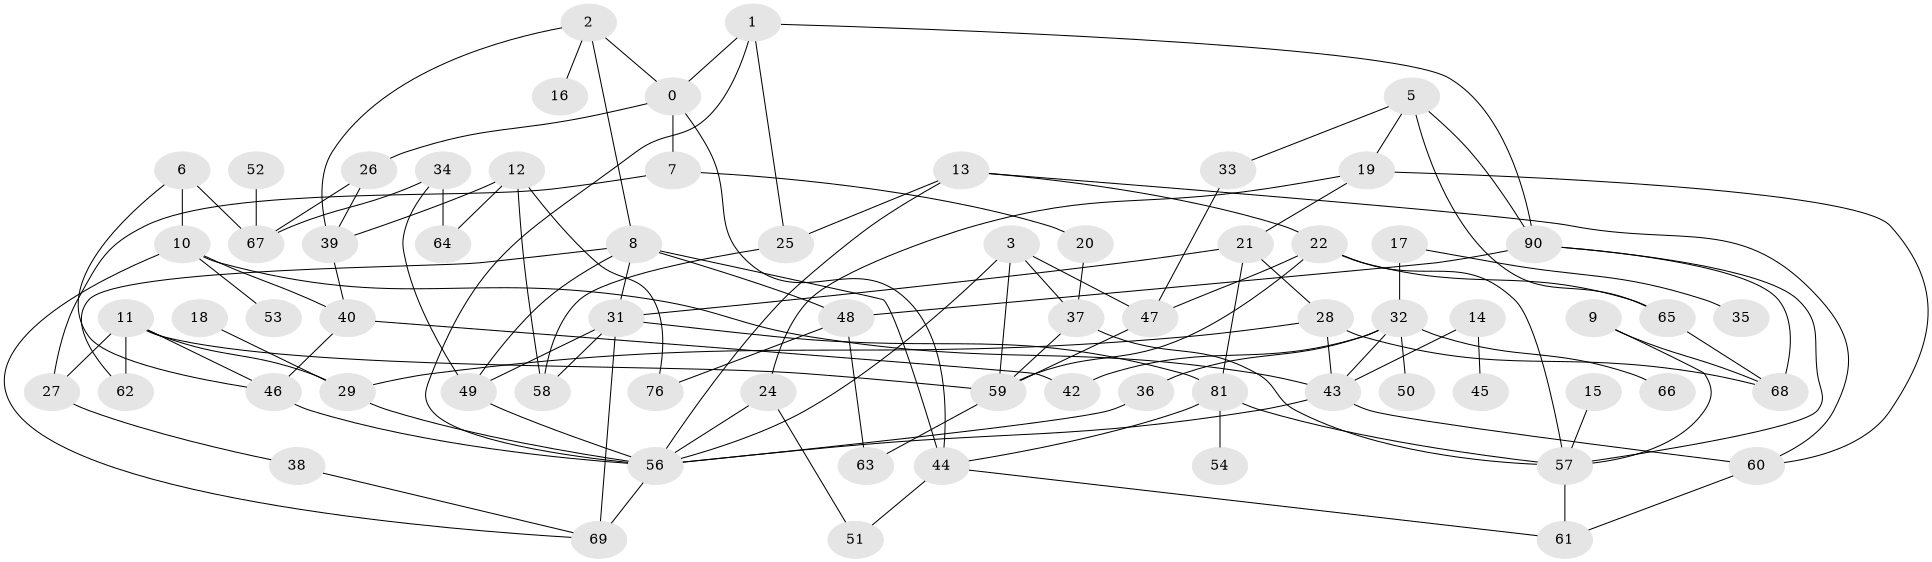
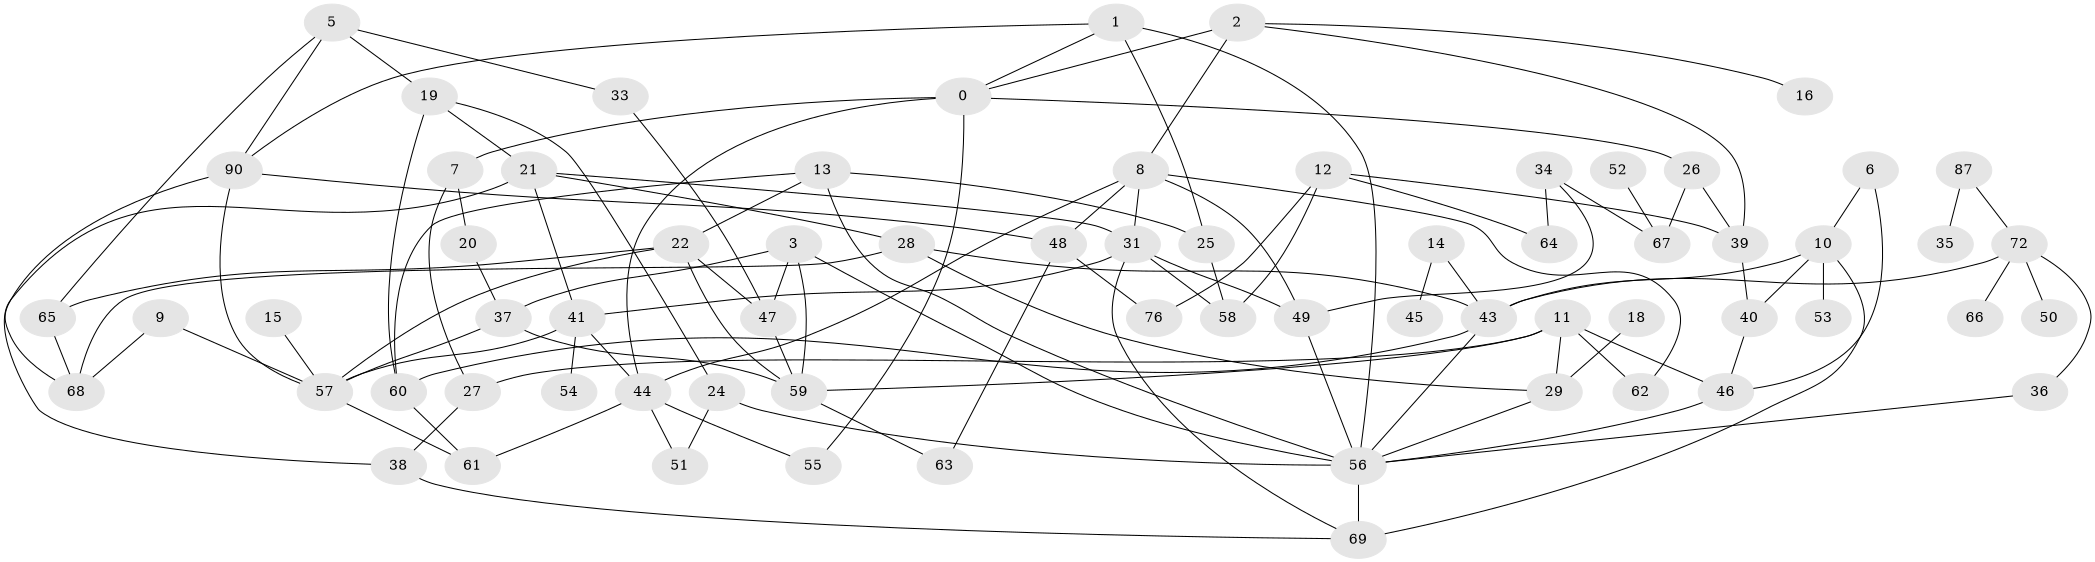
(225, 213) -> none
none -> (95, 231)
(1400, 244) -> (1964, 170)
(1400, 318) -> (2020, 244)
(1072, 392) -> none
(1220, 392) -> (577, 318)
none -> (813, 466)
